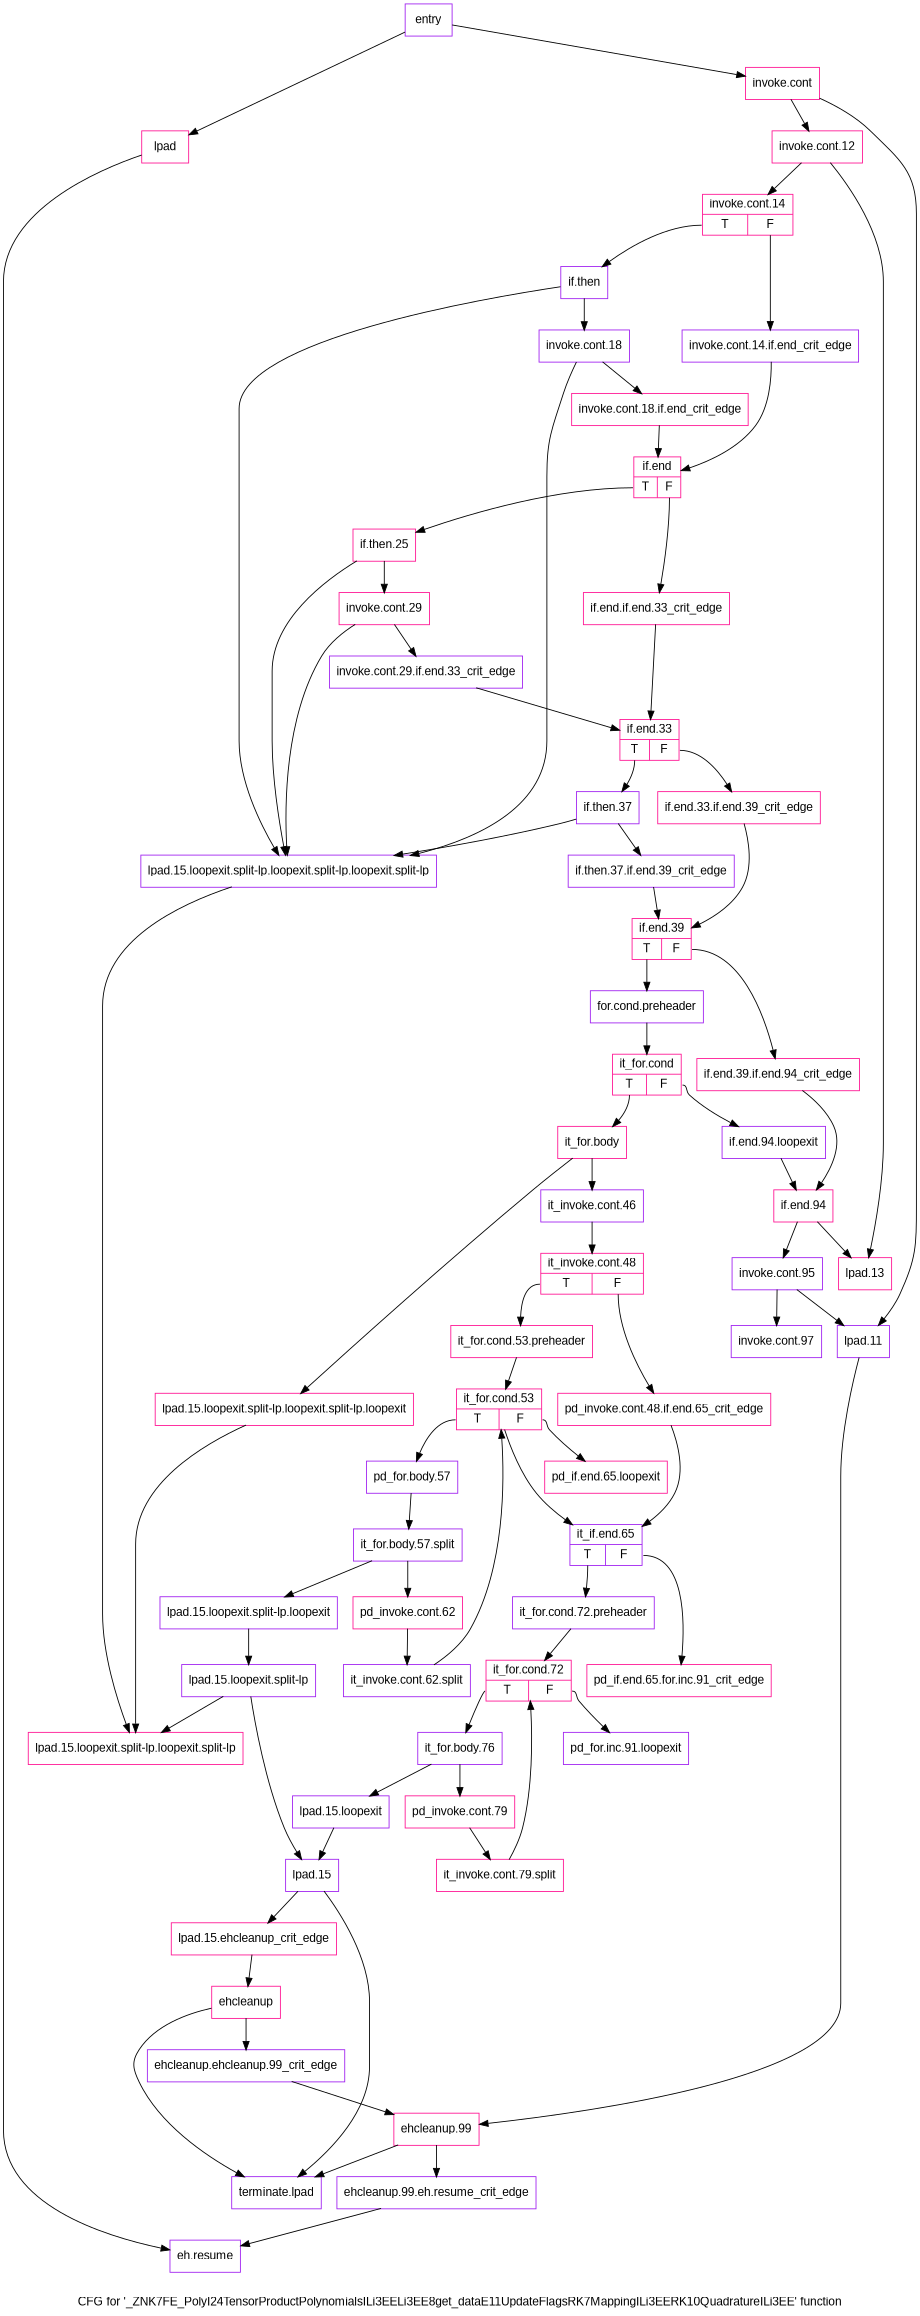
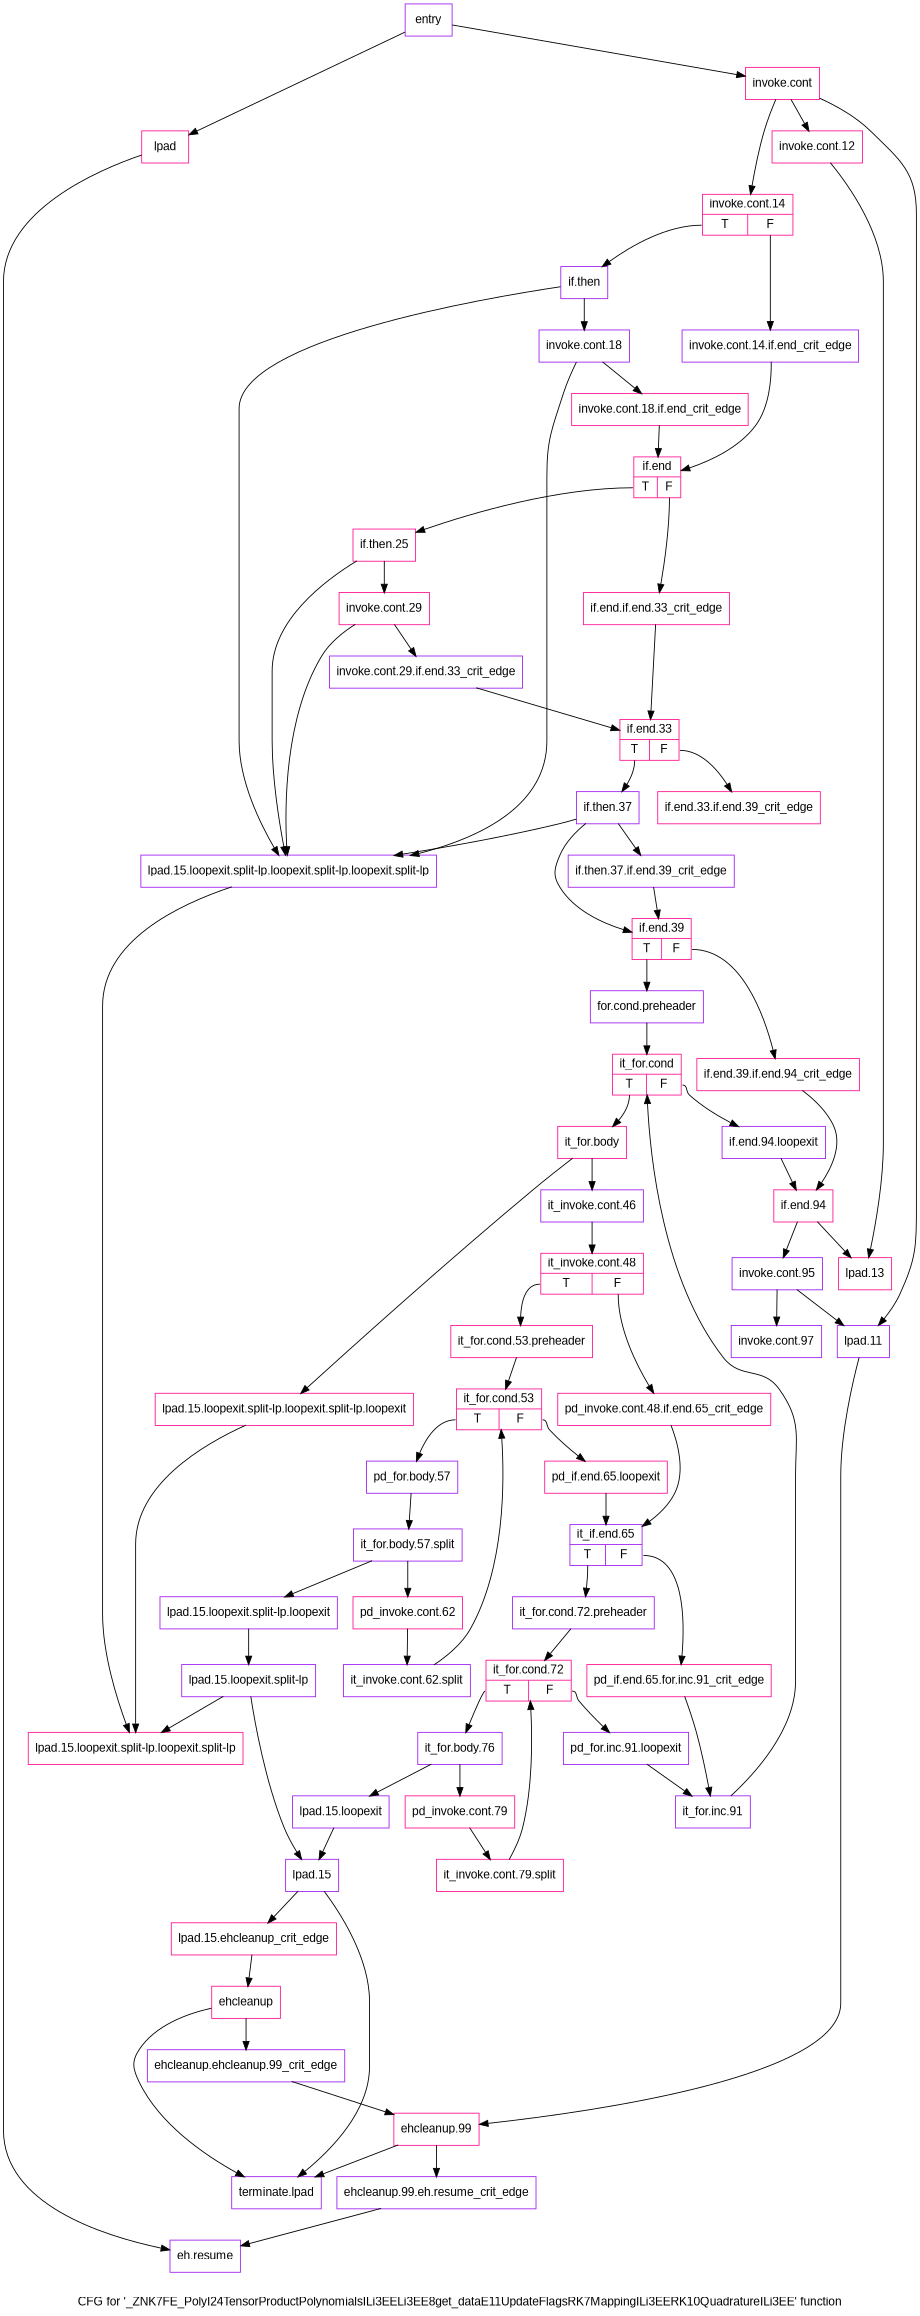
(788, 176) -> (761, 142)
(744, 884) -> (561, 888)
(527, 1480) -> (606, 1505)
none -> (713, 1812)
